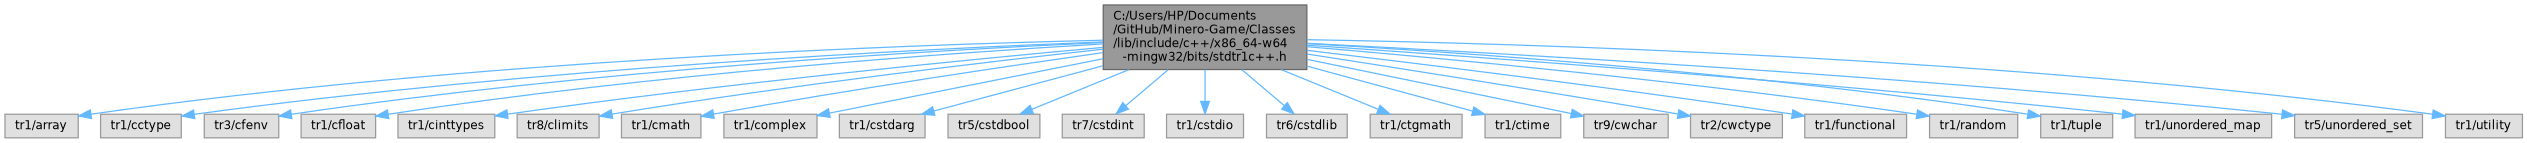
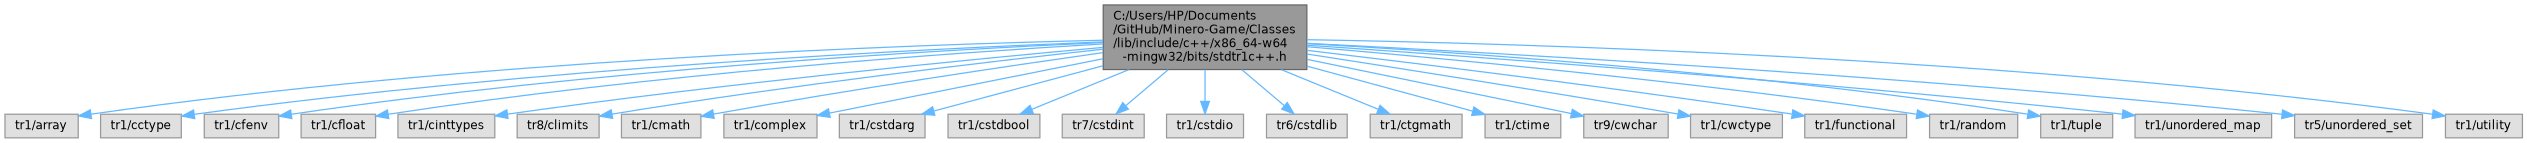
(242, 126) -> (242, 126)
(994, 126) -> (994, 126)
(1736, 126) -> (1736, 126)
